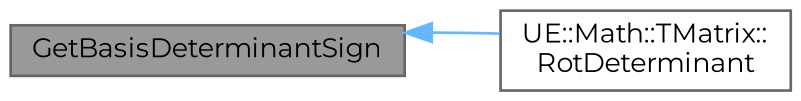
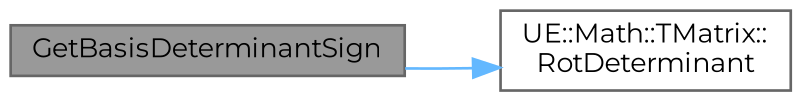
(466, 33) -> (439, 69)
